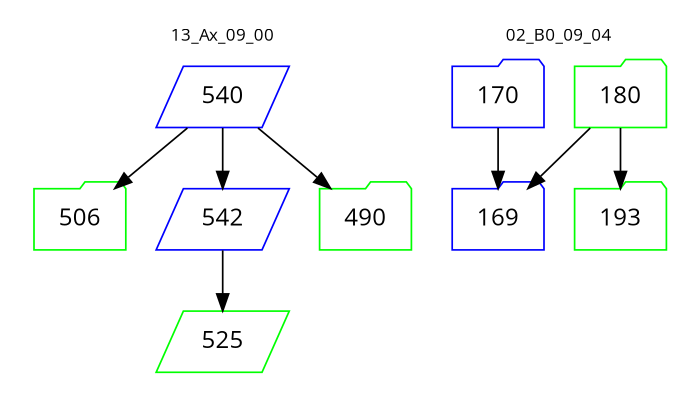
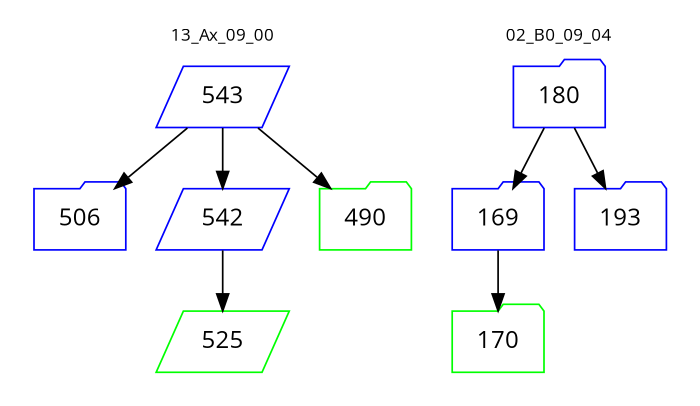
(223, 97) -> (223, 97)
(498, 97) -> (498, 342)
(621, 97) -> (559, 97)
(498, 150) -> (498, 272)
(80, 219) -> (80, 219)
(621, 219) -> (621, 219)
